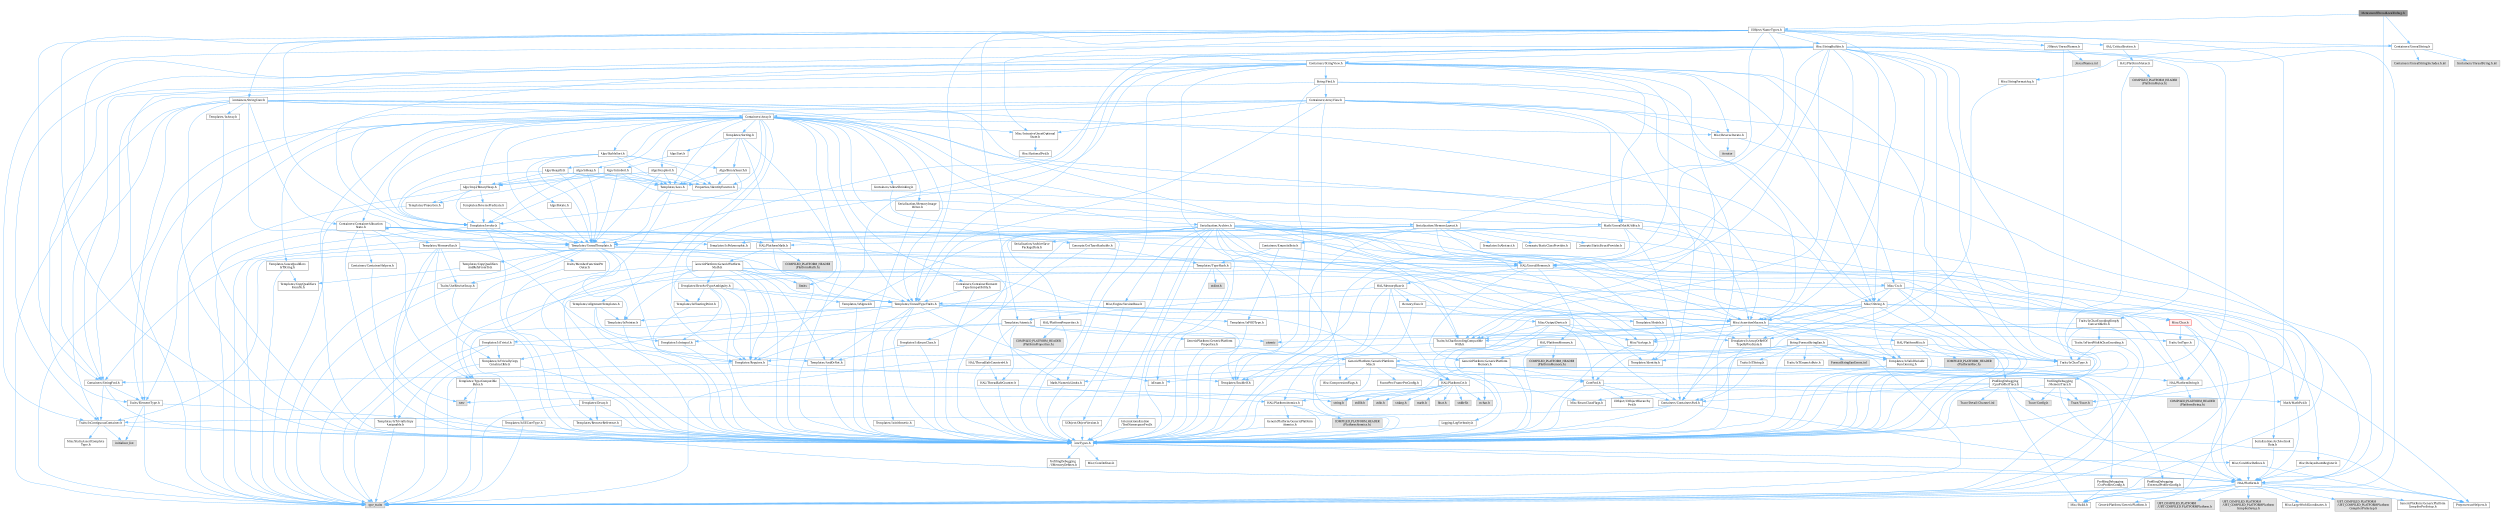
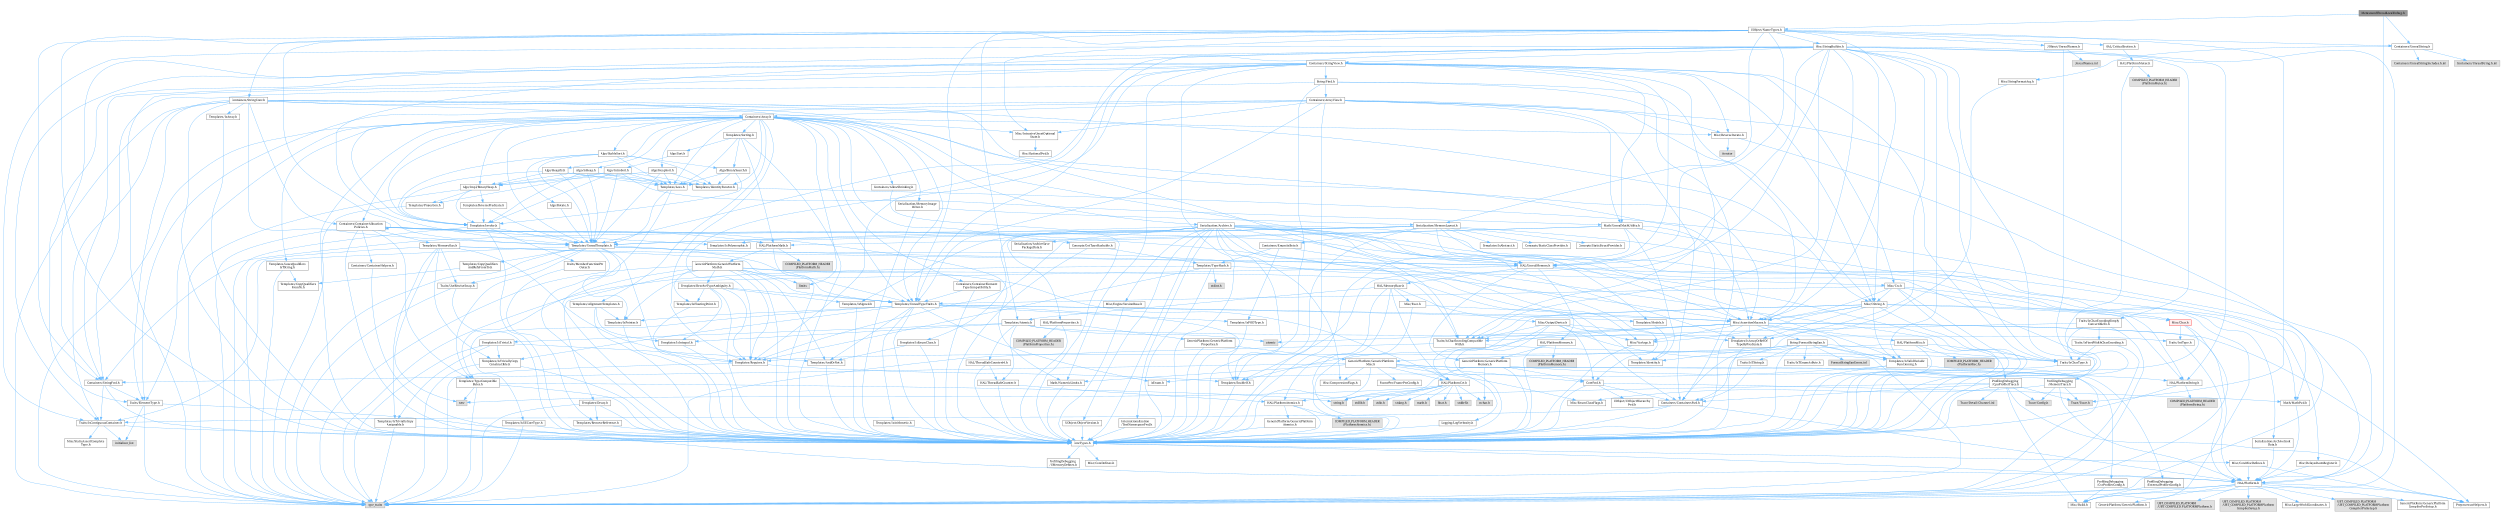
(715, 187) -> (715, 187)
(361, 226) -> (361, 226)
(1413, 304) -> (1413, 304)
(1201, 323) -> (994, 312)
